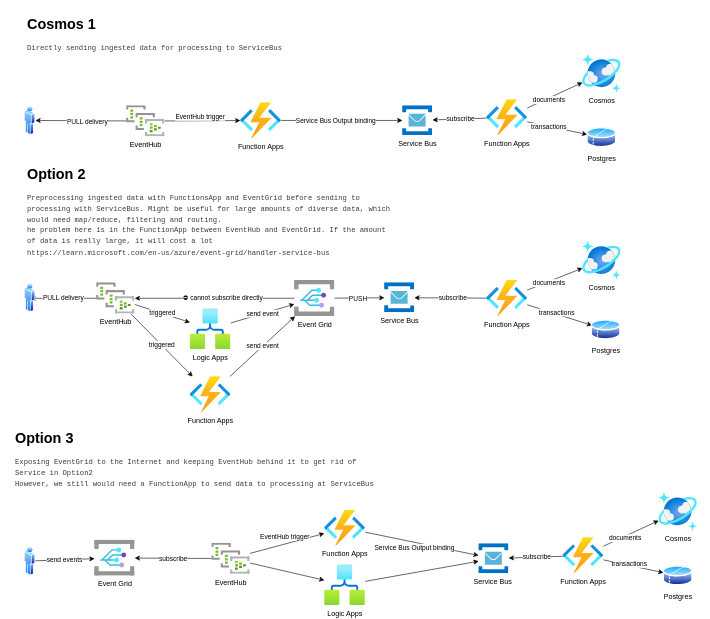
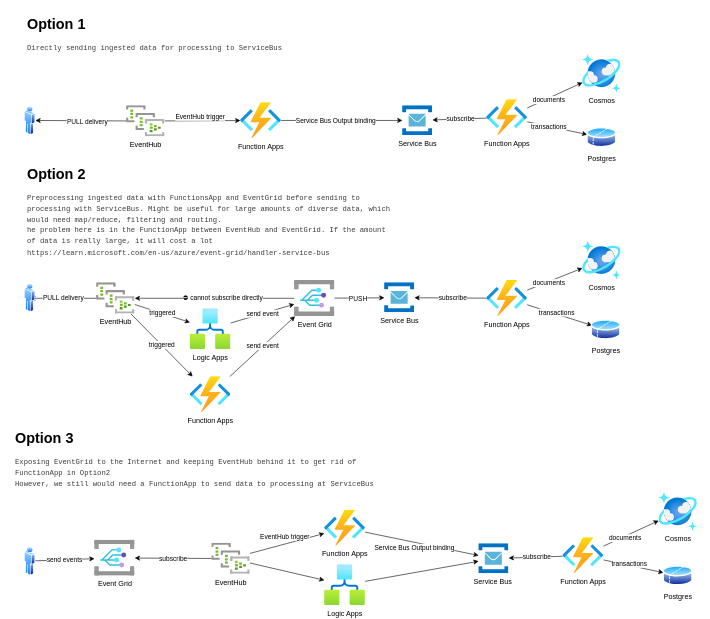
(134, 15) -> (134, 15)
(189, 433) -> (198, 433)
